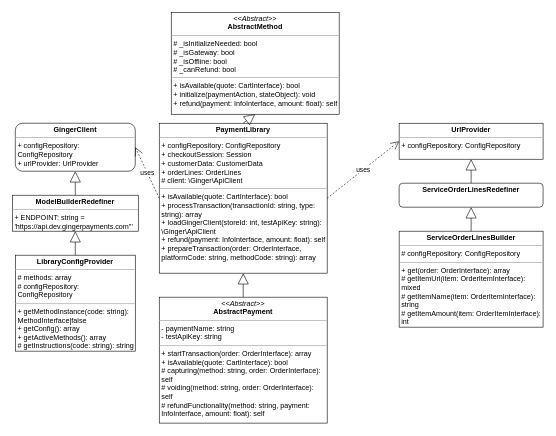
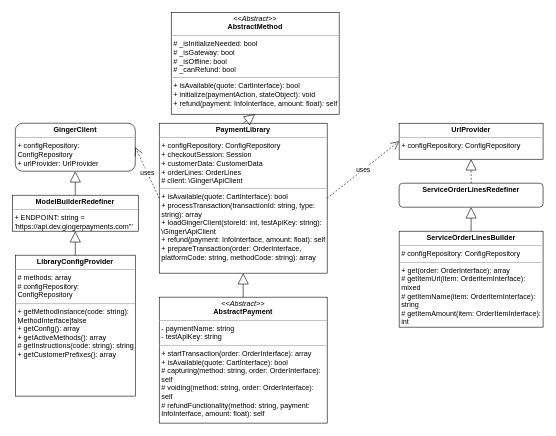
(471, 176) -> (471, 176)
(75, 303) -> (75, 326)
